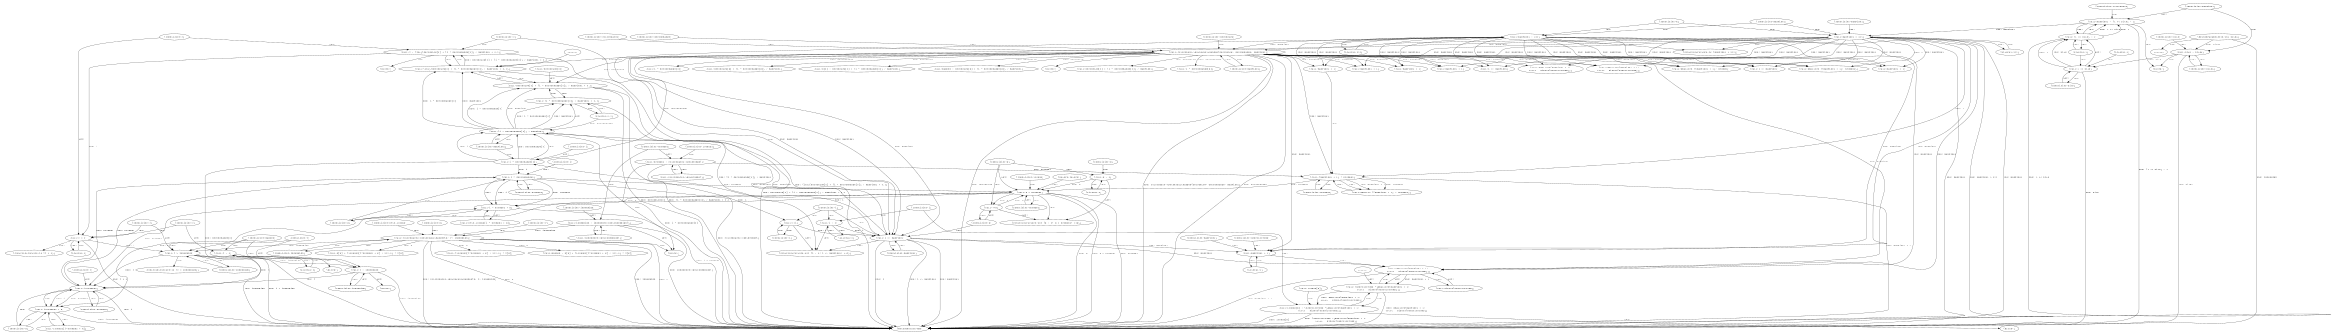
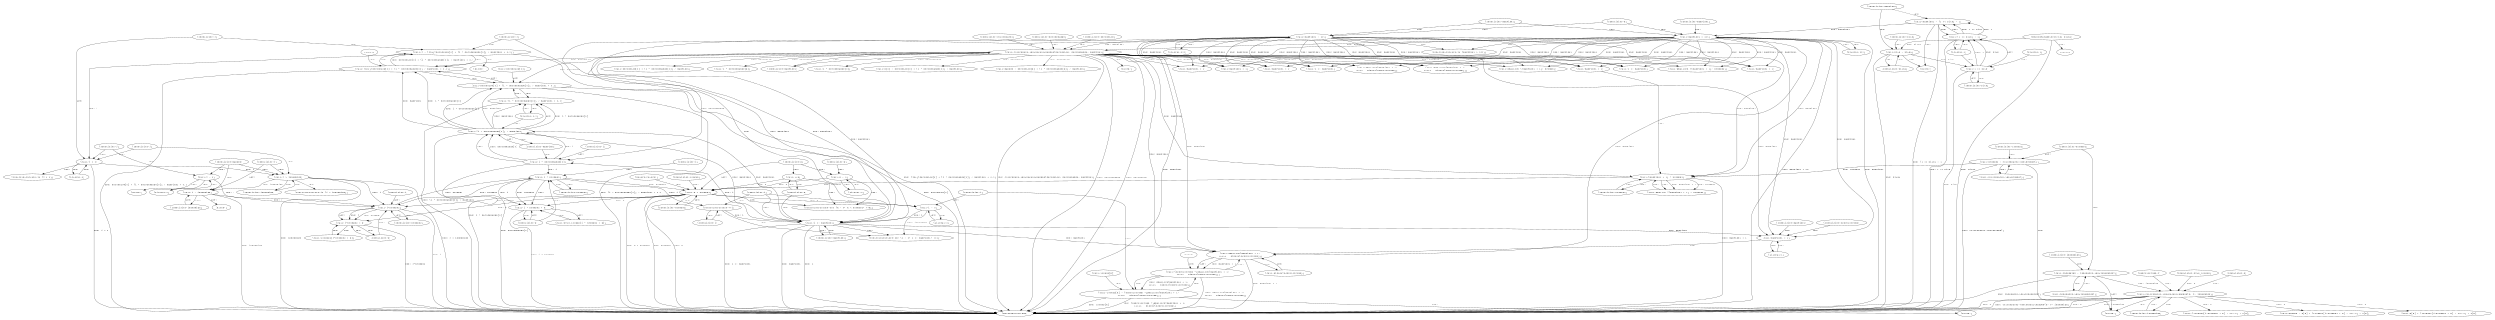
(2112, 6) -> none
none -> (1692, 46)
(1919, 52) -> (1766, 52)
(744, 69) -> none
(1960, 109) -> (1808, 109)
(602, 124) -> (518, 124)
(724, 156) -> (474, 302)
(519, 177) -> (548, 177)
(2267, 177) -> (1968, 169)
(1056, 185) -> (679, 185)
(1003, 197) -> (813, 201)
(538, 223) -> (2149, 273)
(791, 223) -> (719, 208)
(417, 230) -> (2191, 284)
(827, 238) -> (917, 223)
(293, 244) -> none
